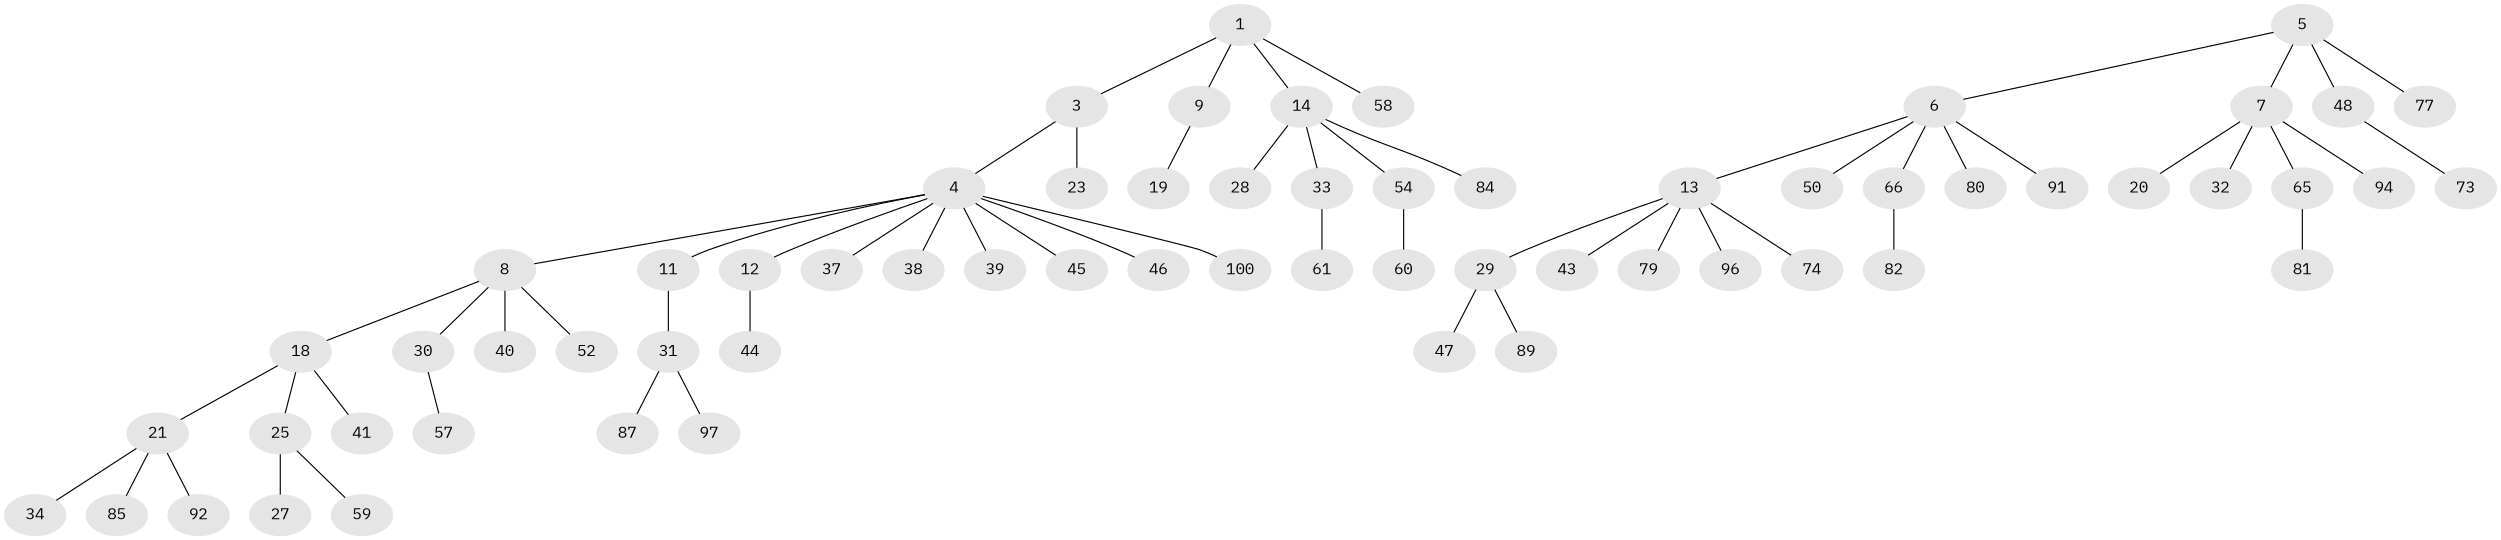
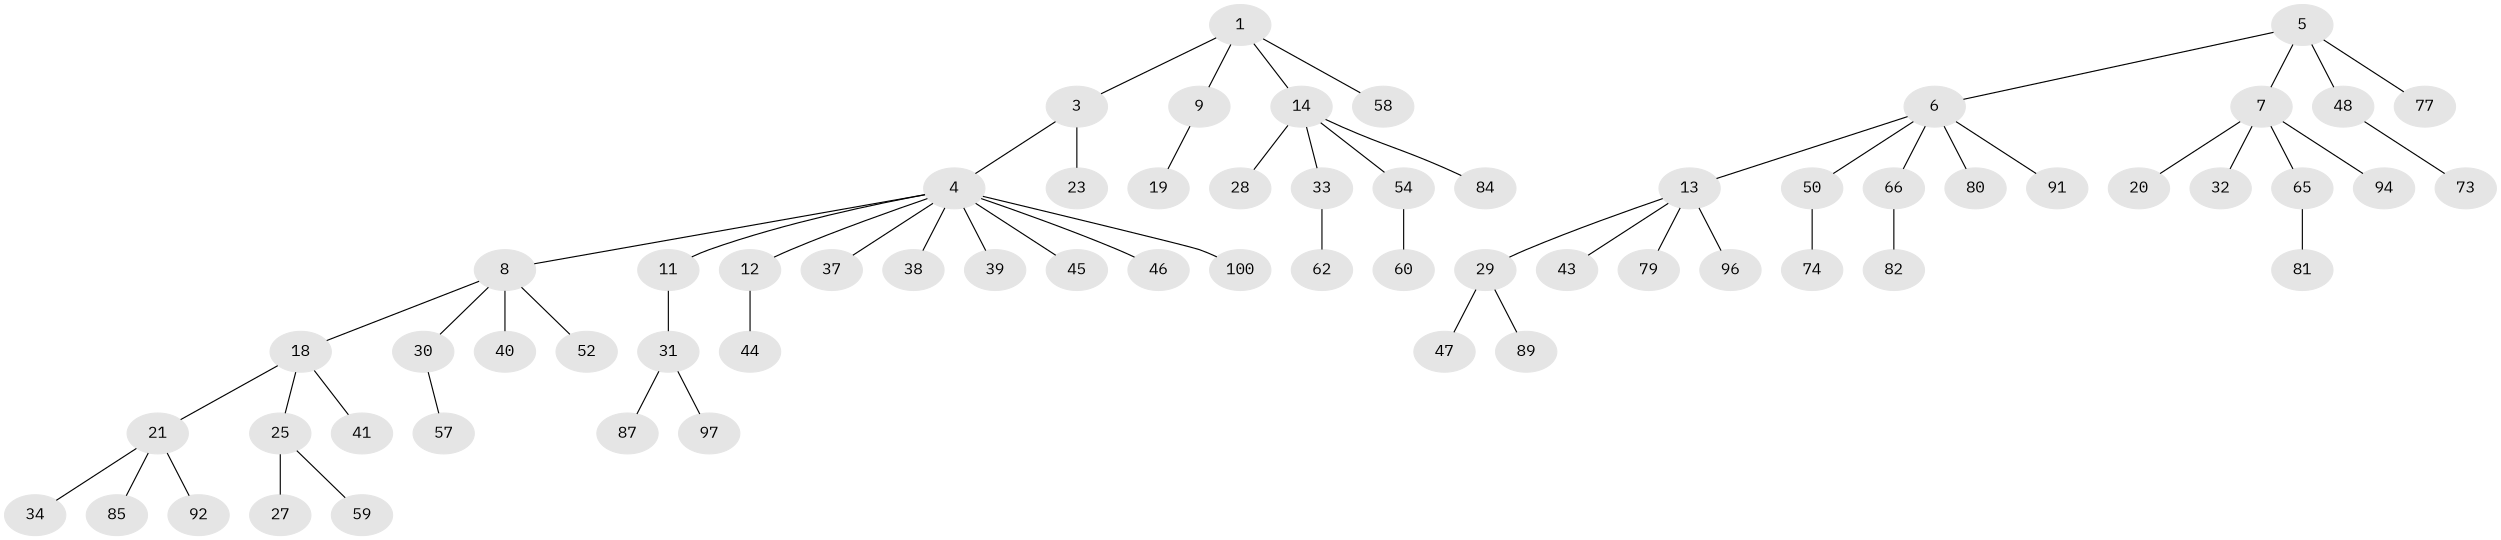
(1751, 229) -> (1812, 229)
(1322, 270) -> (1322, 270)
